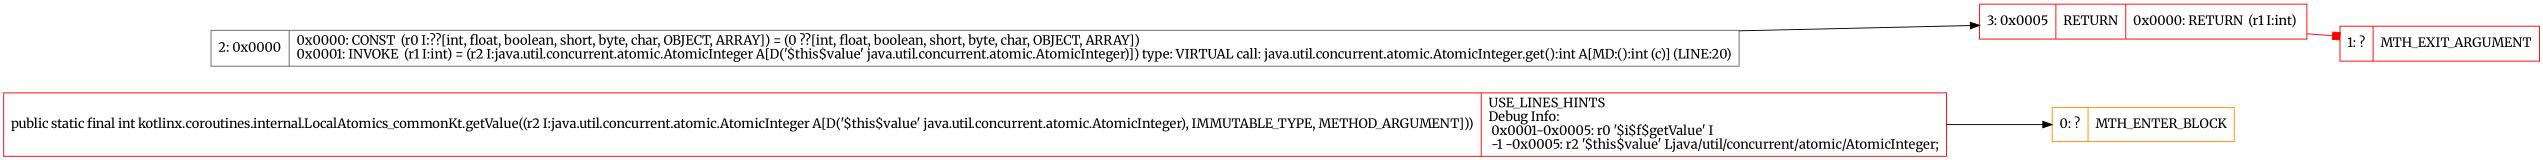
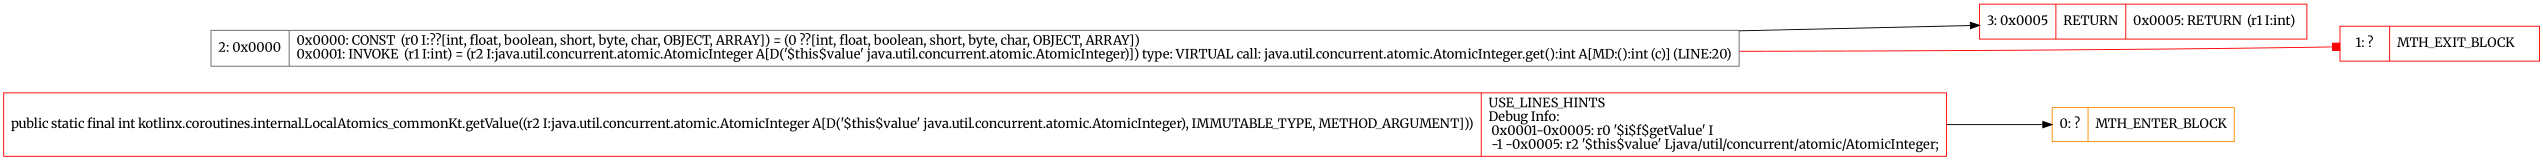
(2216, 21) -> (2216, 21)
(2319, 35) -> (2035, 50)
(2456, 43) -> (2456, 43)
